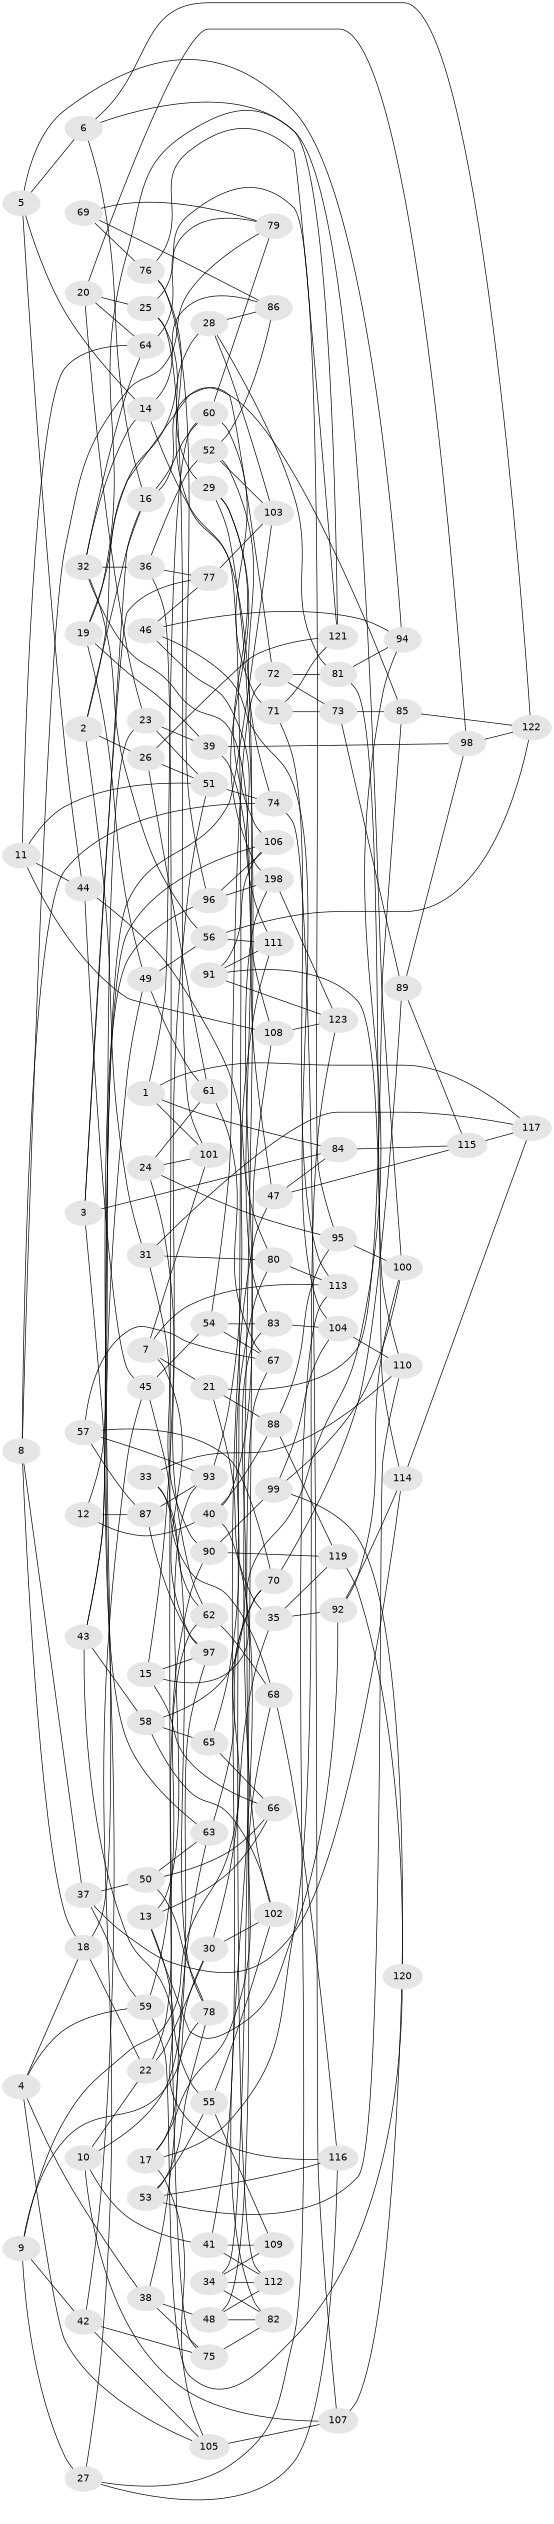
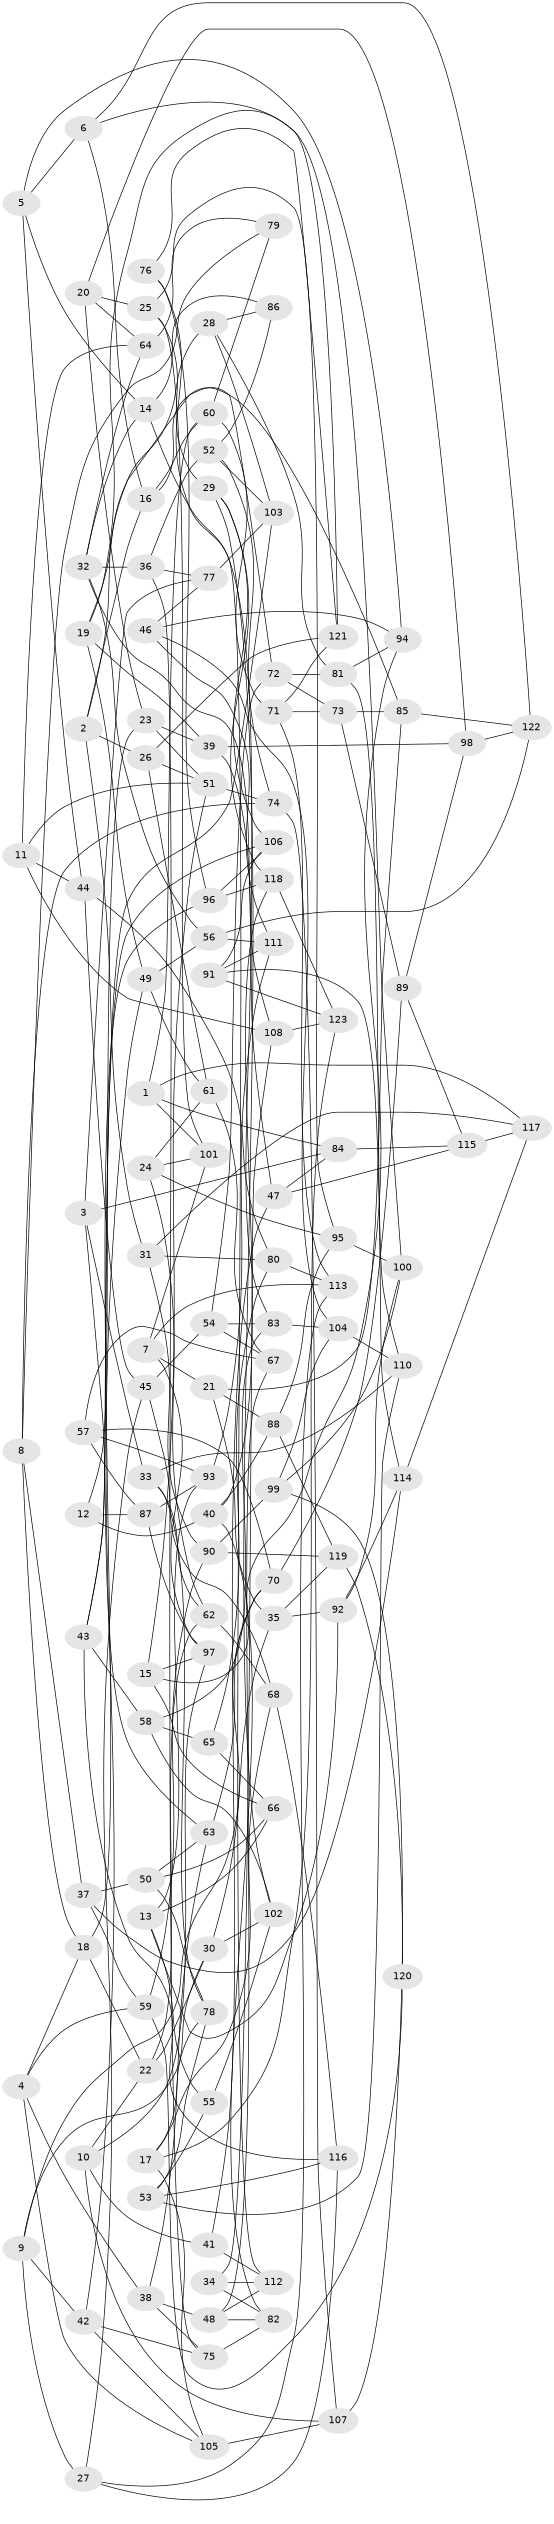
(84, 213) -> none
(106, 855) -> (115, 1352)
(274, 880) -> (274, 880)
(274, 2245) -> none
